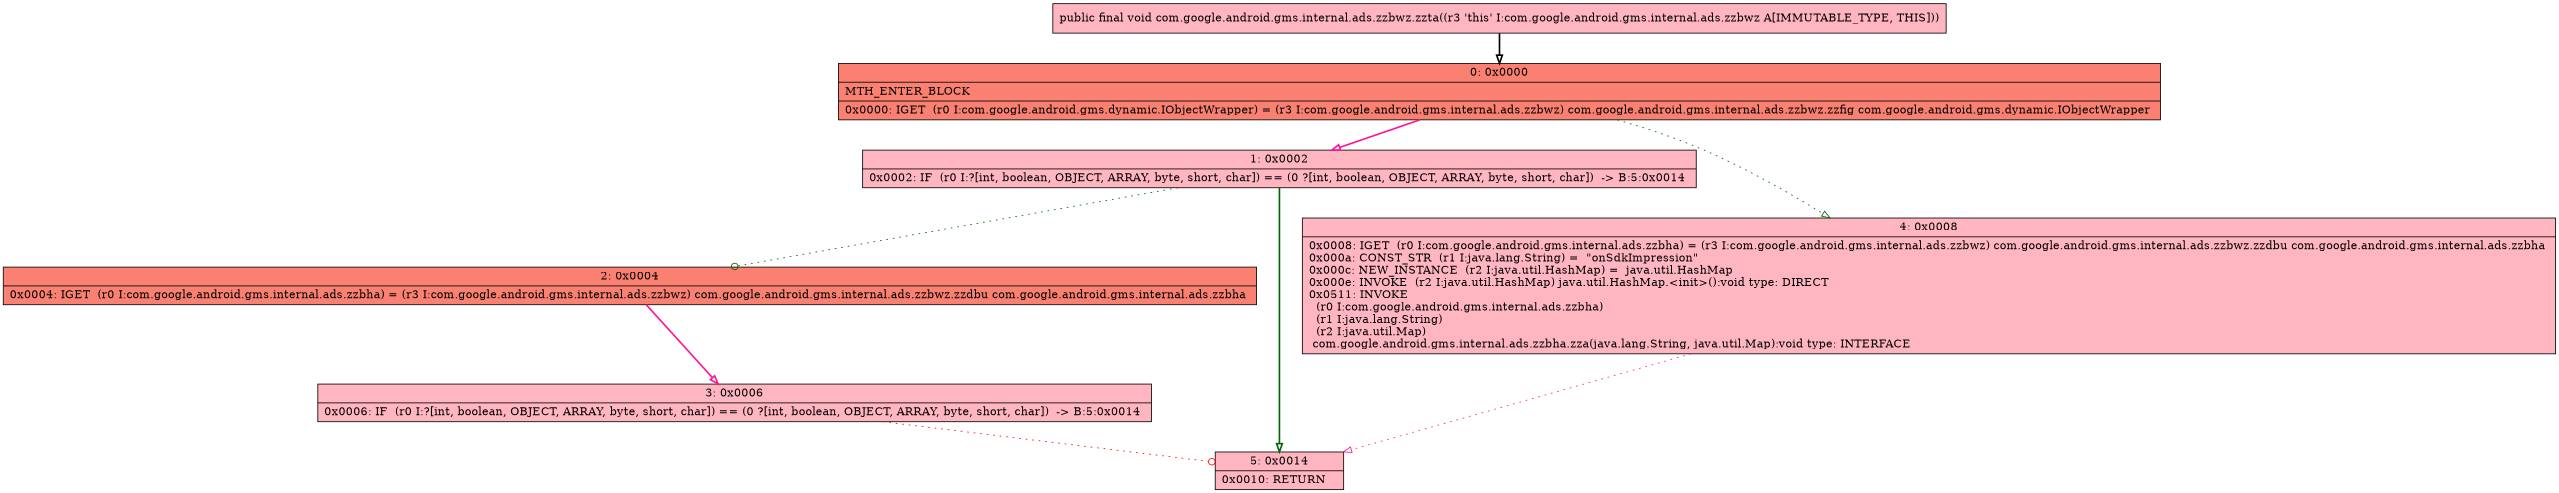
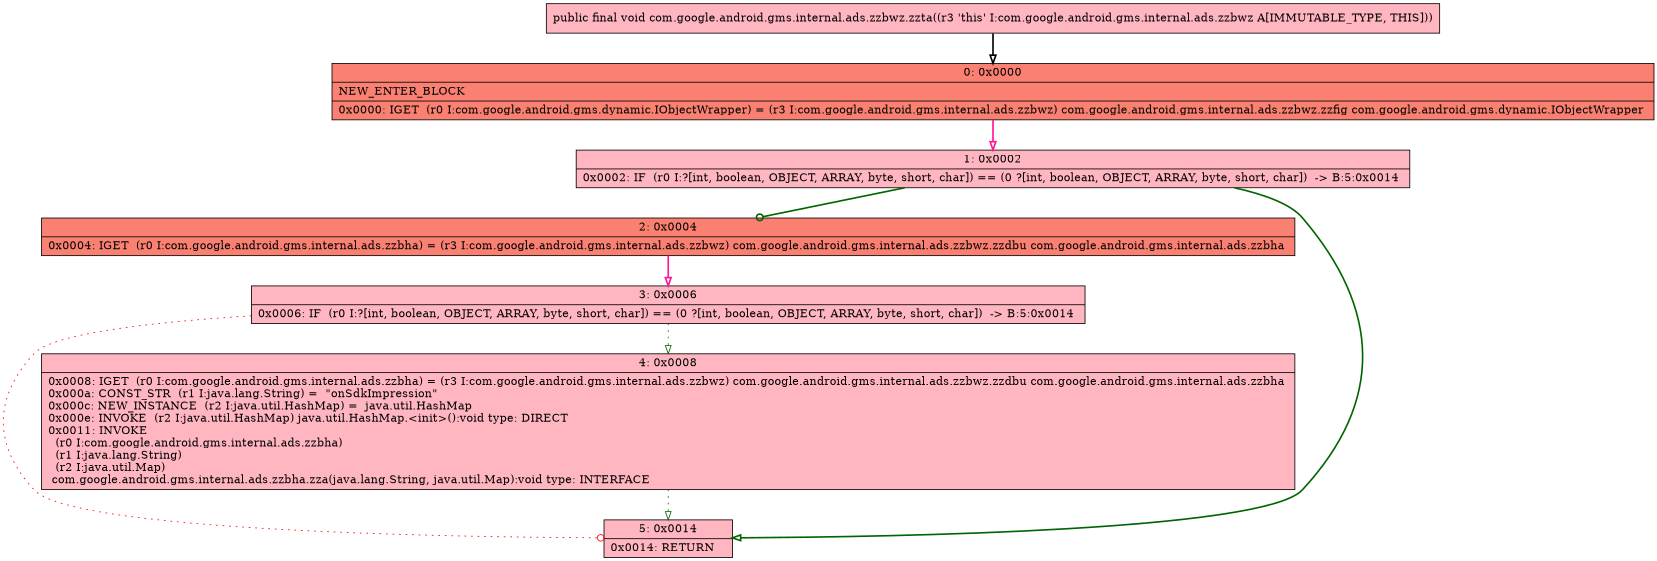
(908, 91) -> (402, 91)
(1724, 159) -> (668, 335)
(958, 227) -> (834, 202)
(1362, 295) -> (102, 431)
(1521, 402) -> (668, 501)
(1279, 480) -> (668, 548)
